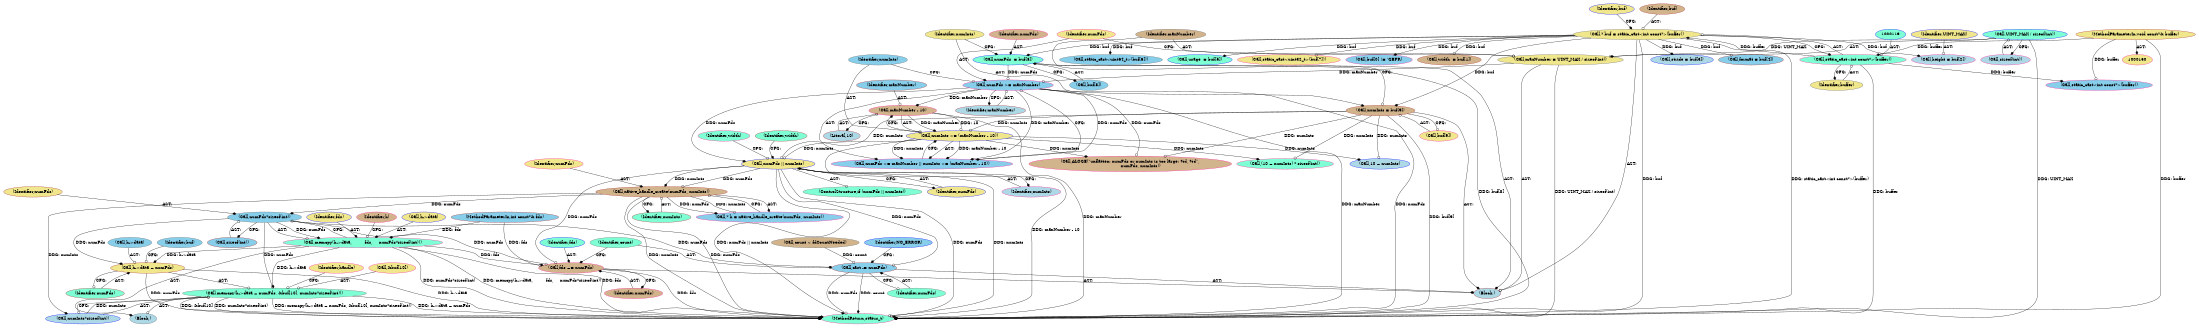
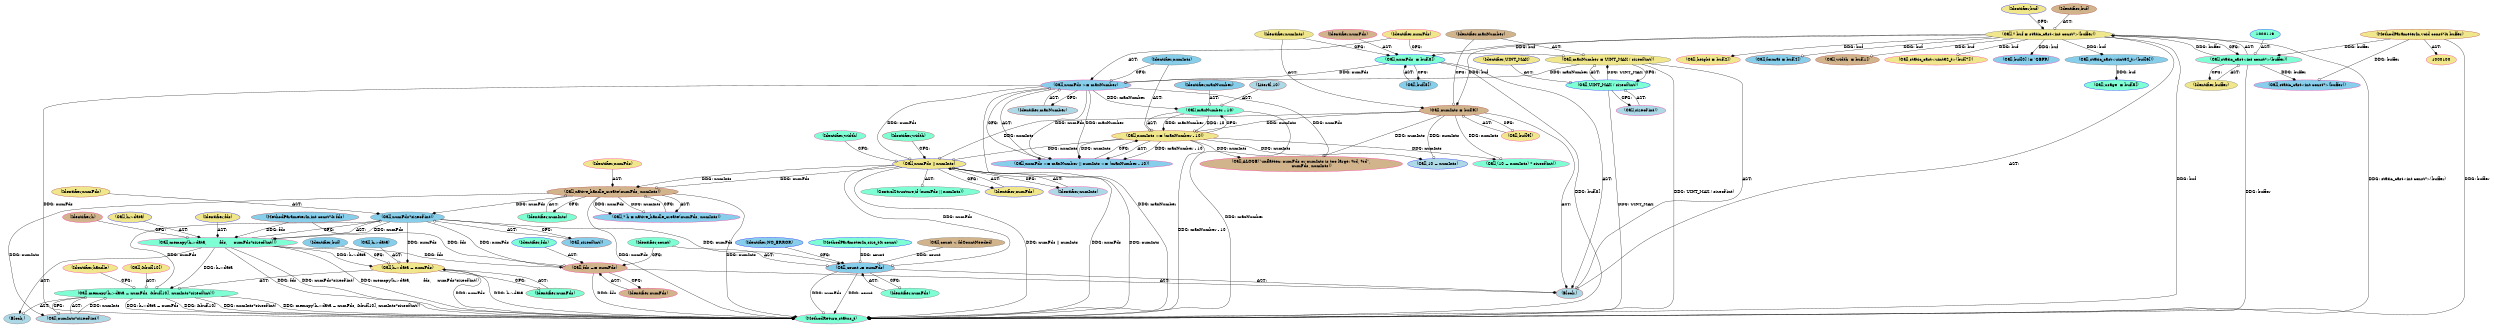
(1401, 41) -> (2116, 71)
(1944, 46) -> (1538, 78)
(1682, 60) -> none
(1943, 60) -> (1708, 60)
(2137, 60) -> (2441, 60)
none -> (1644, 70)
(795, 97) -> (933, 101)
(903, 111) -> (1210, 111)
(862, 119) -> none
(959, 136) -> (1165, 136)
(613, 181) -> none
none -> (860, 243)
(864, 268) -> (860, 268)
(1410, 307) -> none
(83, 319) -> (73, 319)
